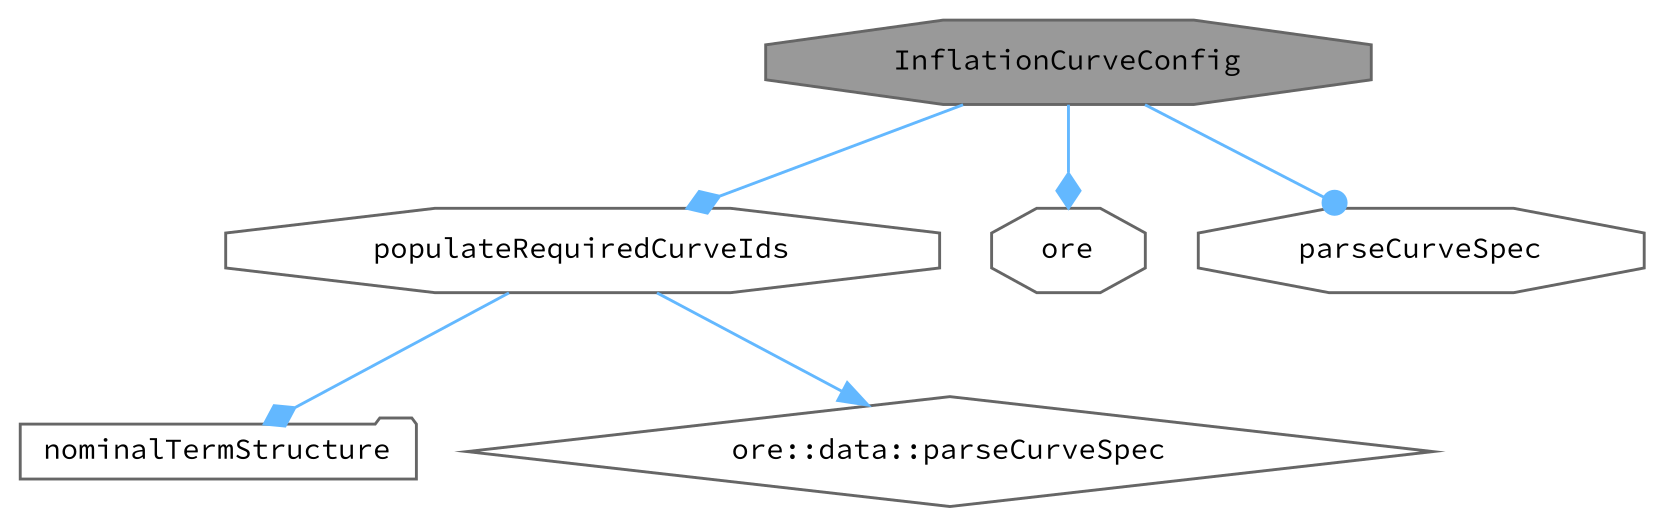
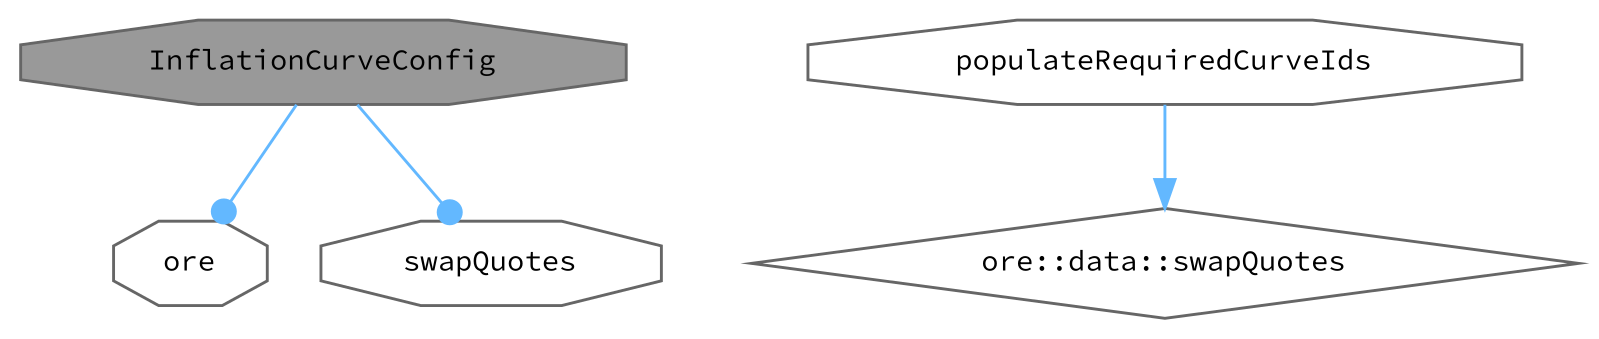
(1068, 139) -> (264, 153)
(842, 150) -> none
(1421, 250) -> (491, 263)
(218, 452) -> none
(950, 452) -> (1165, 263)
